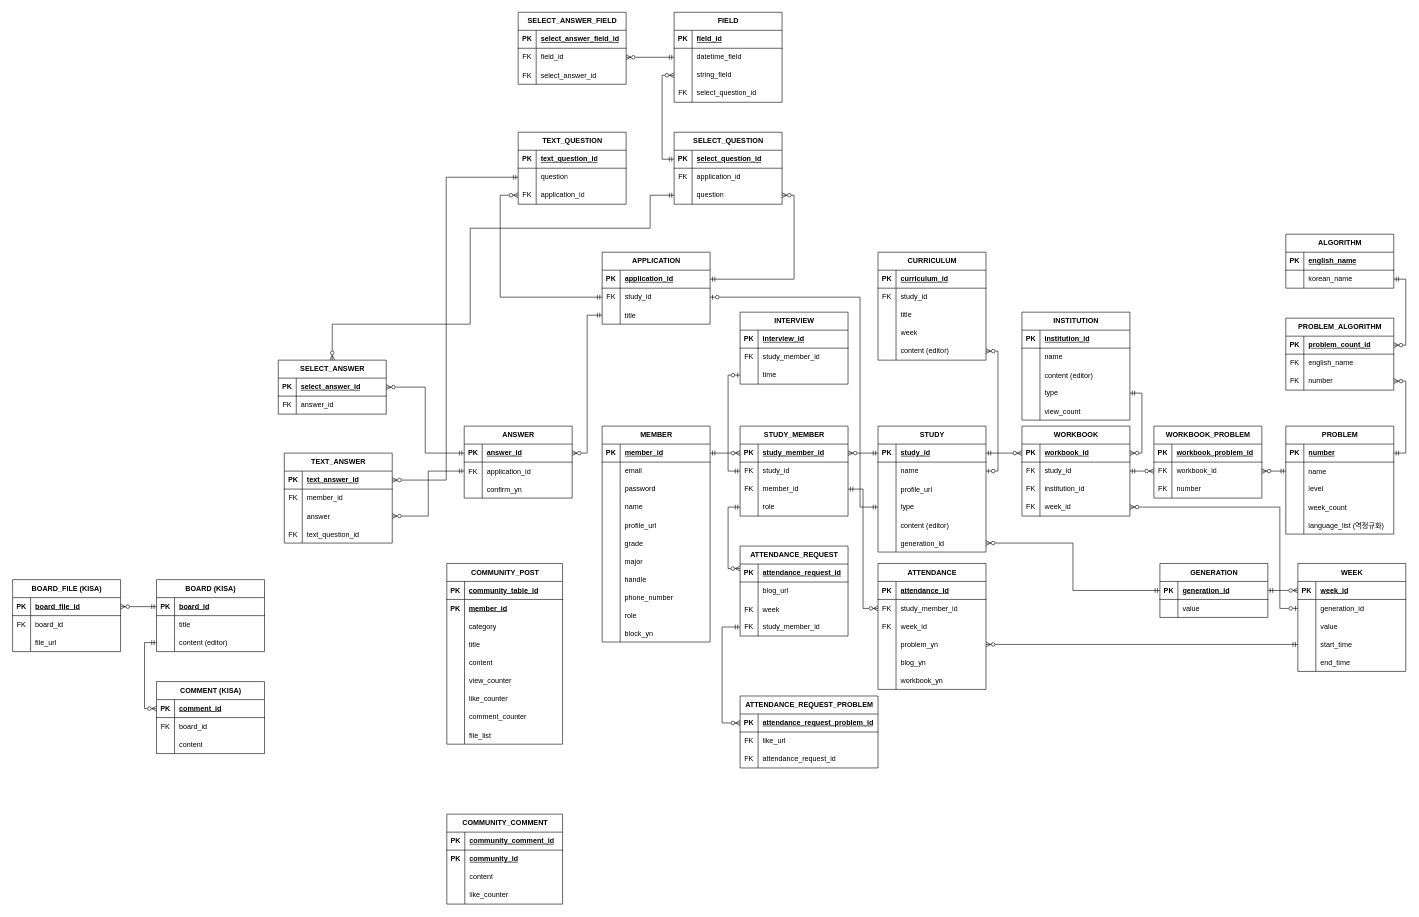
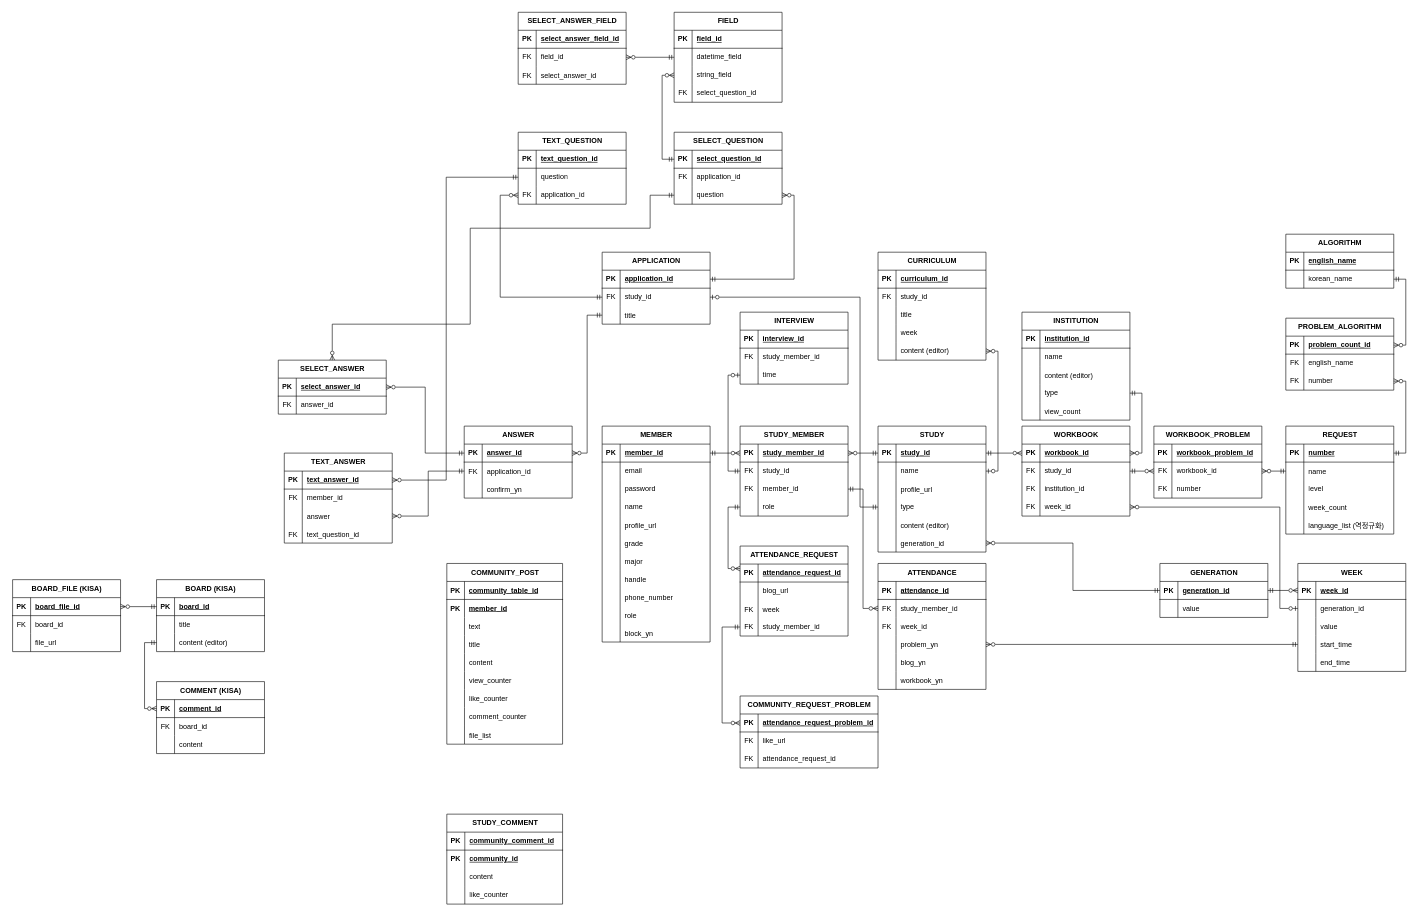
(1340, 435) -> (1340, 435)
(485, 627) -> (477, 627)
(809, 705) -> (809, 705)
(505, 824) -> (505, 824)
